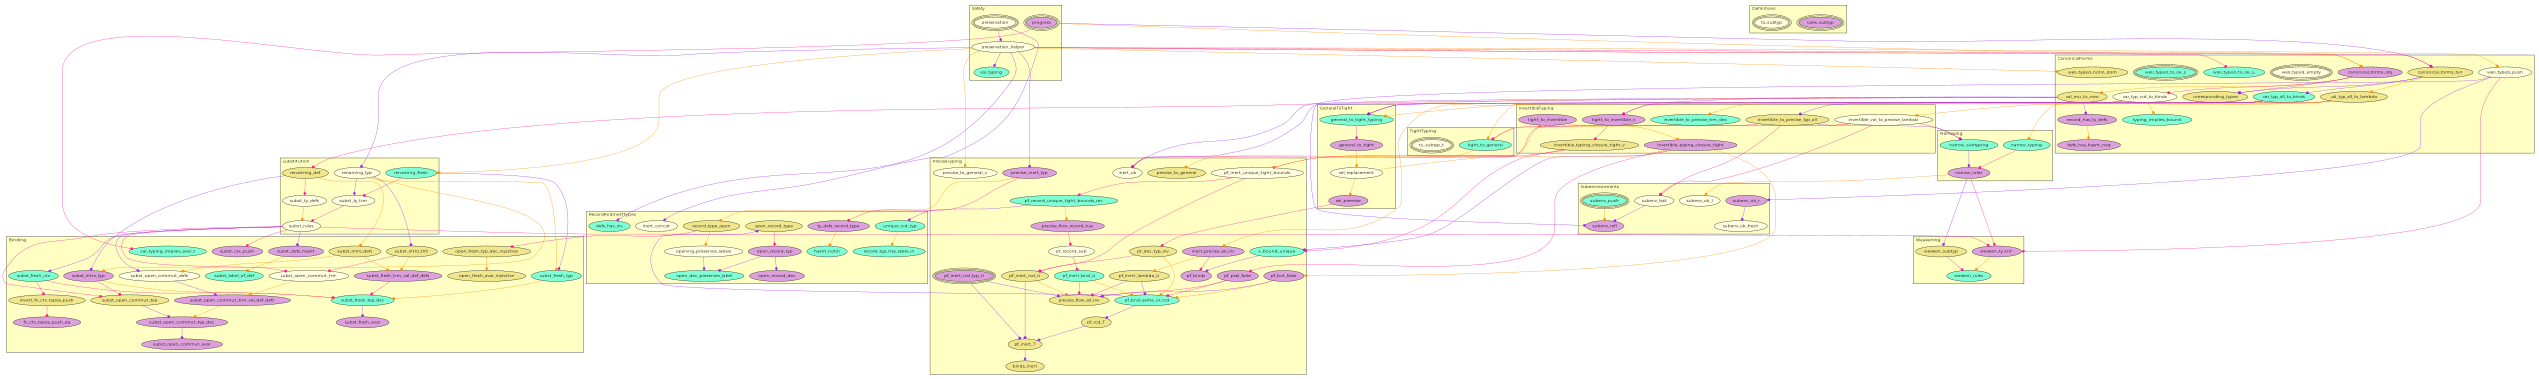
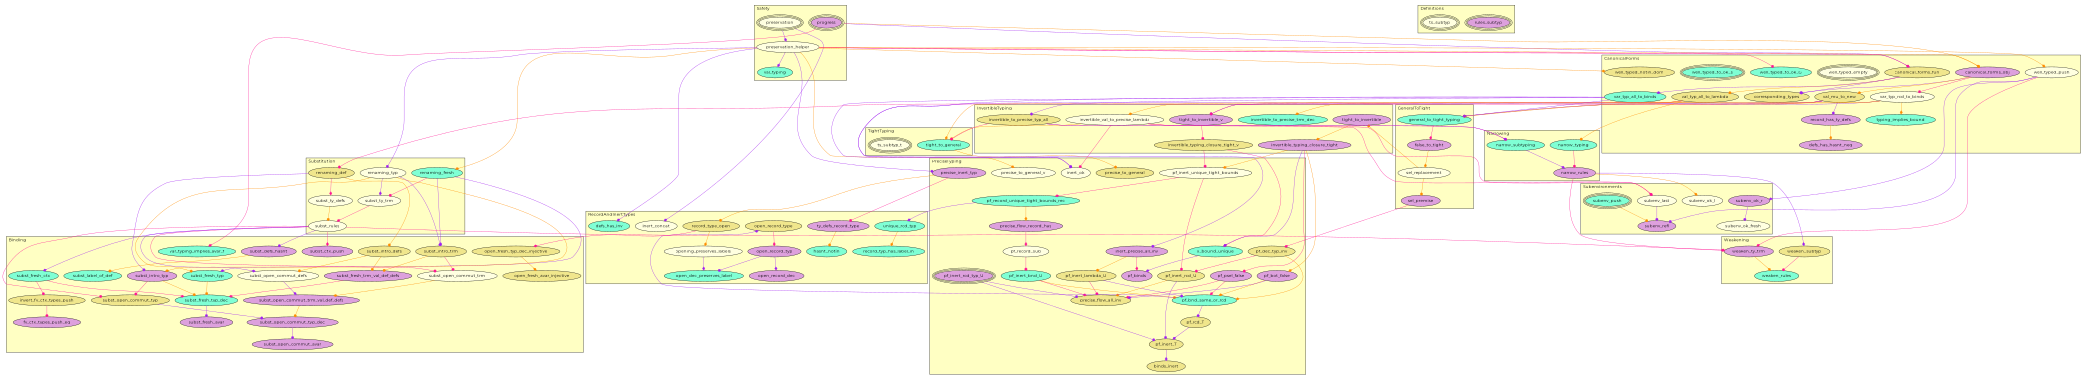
(2346, 88) -> (1768, 87)
(1420, 115) -> (943, 106)
(1357, 145) -> (1429, 145)
none -> (439, 210)
